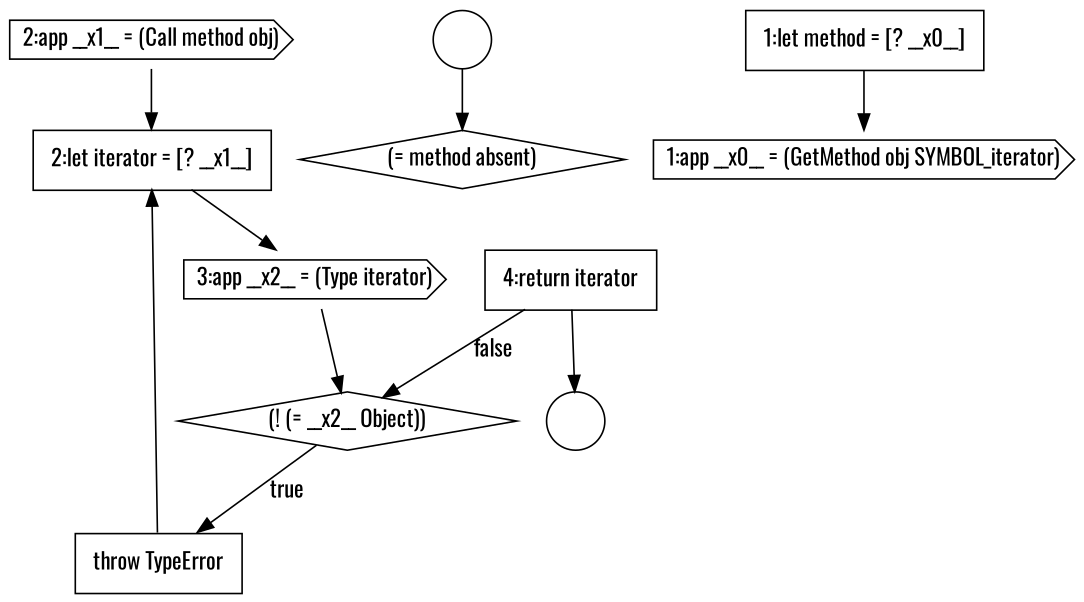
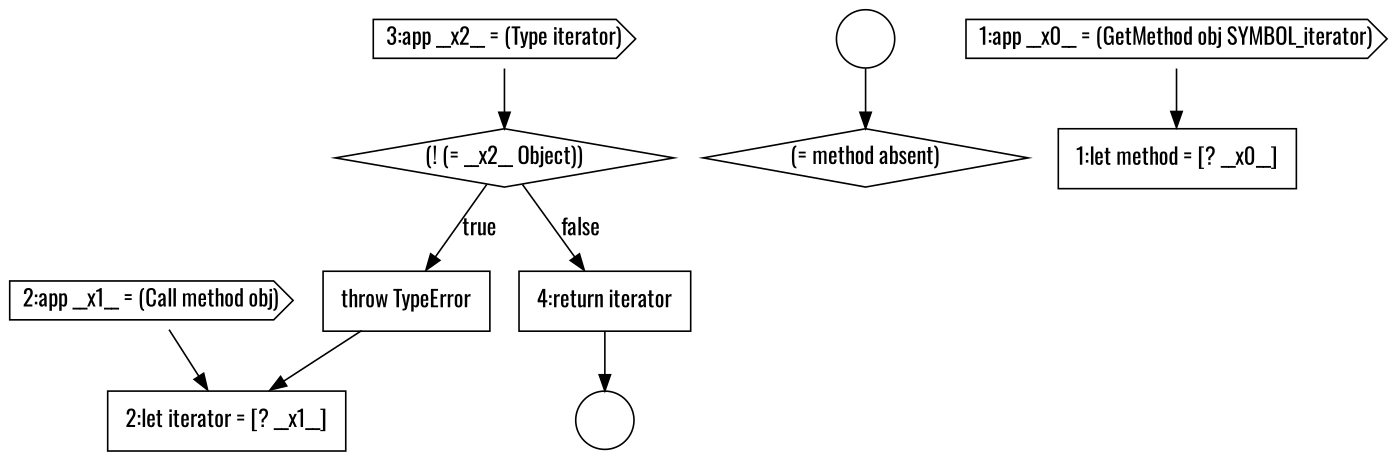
(864, 92) -> (1177, 90)
(227, 215) -> none
(461, 349) -> (549, 221)
